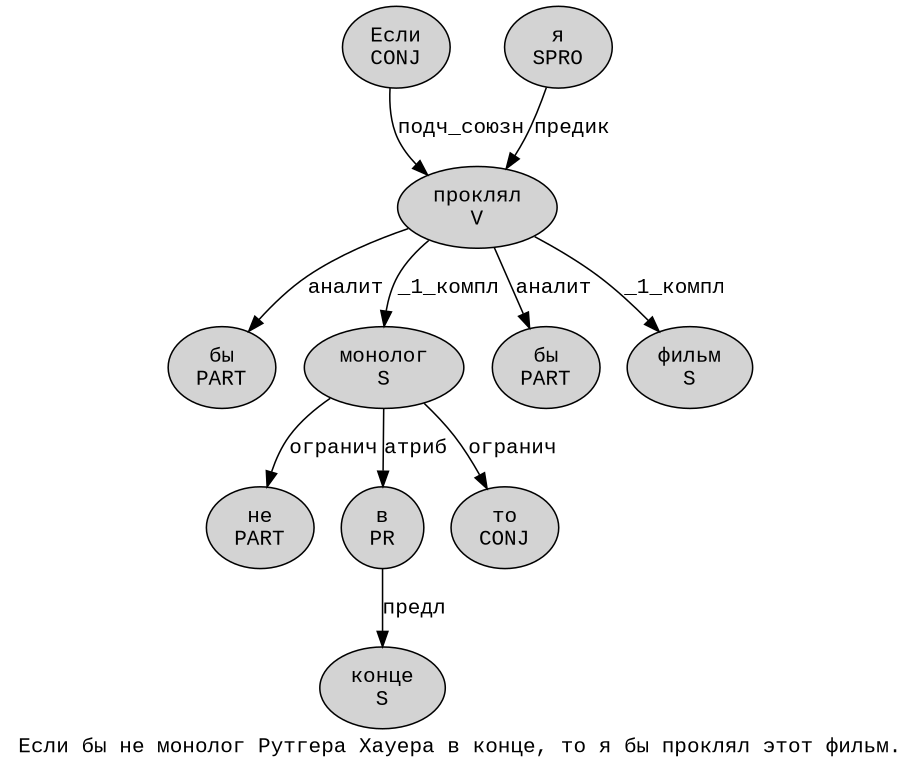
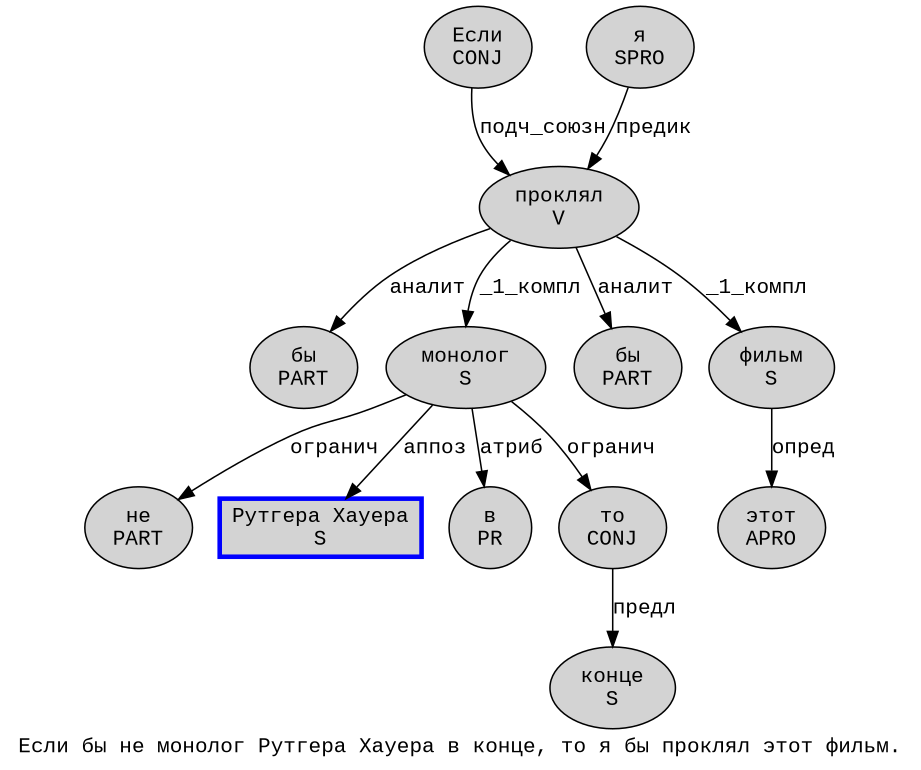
none -> (321, 528)
none -> (772, 528)
(383, 600) -> (613, 600)
